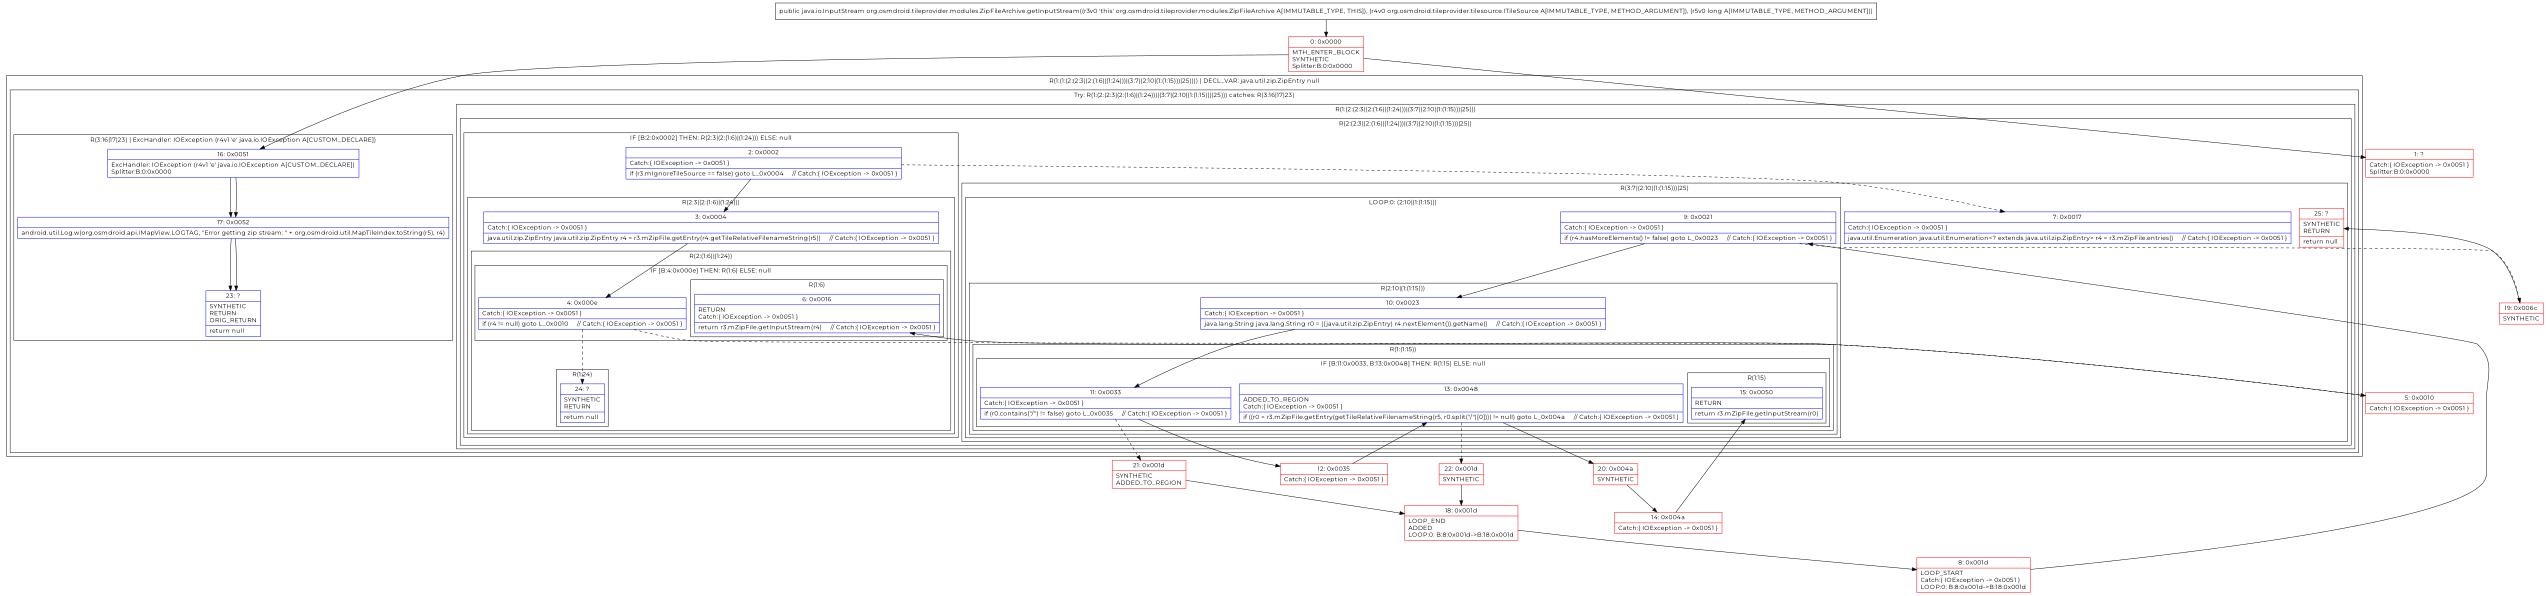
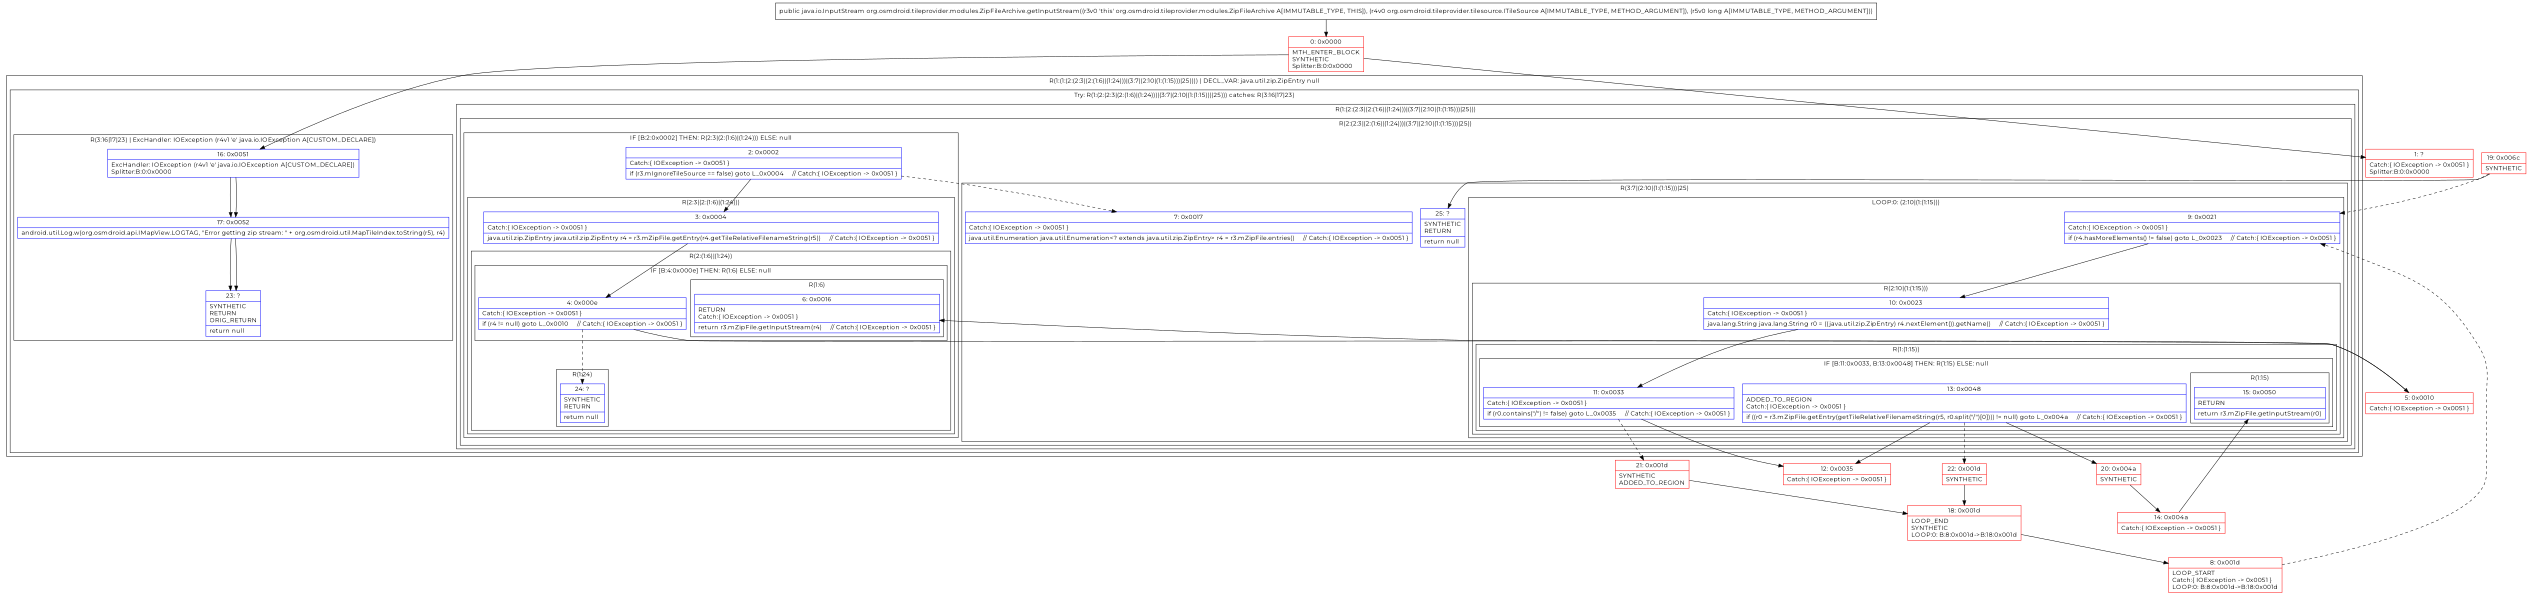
(2322, 228) -> (1443, 228)
(2174, 248) -> (2418, 198)
(2445, 338) -> (2486, 431)
(1498, 343) -> (1347, 341)
(1388, 444) -> (1895, 442)
(1420, 528) -> (1930, 528)
